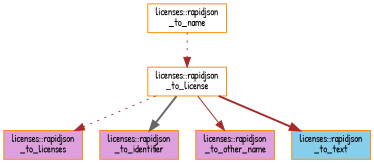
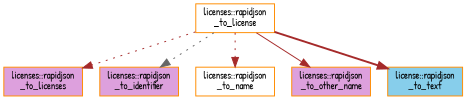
(187, 45) -> (235, 45)
(166, 109) -> (191, 47)
(331, 145) -> (425, 82)
